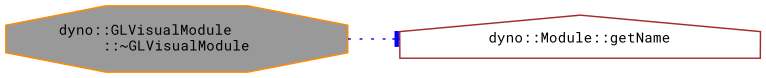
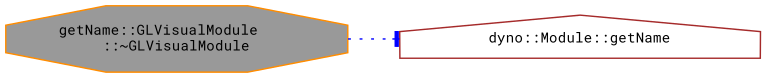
(177, 39) -> (177, 39)
